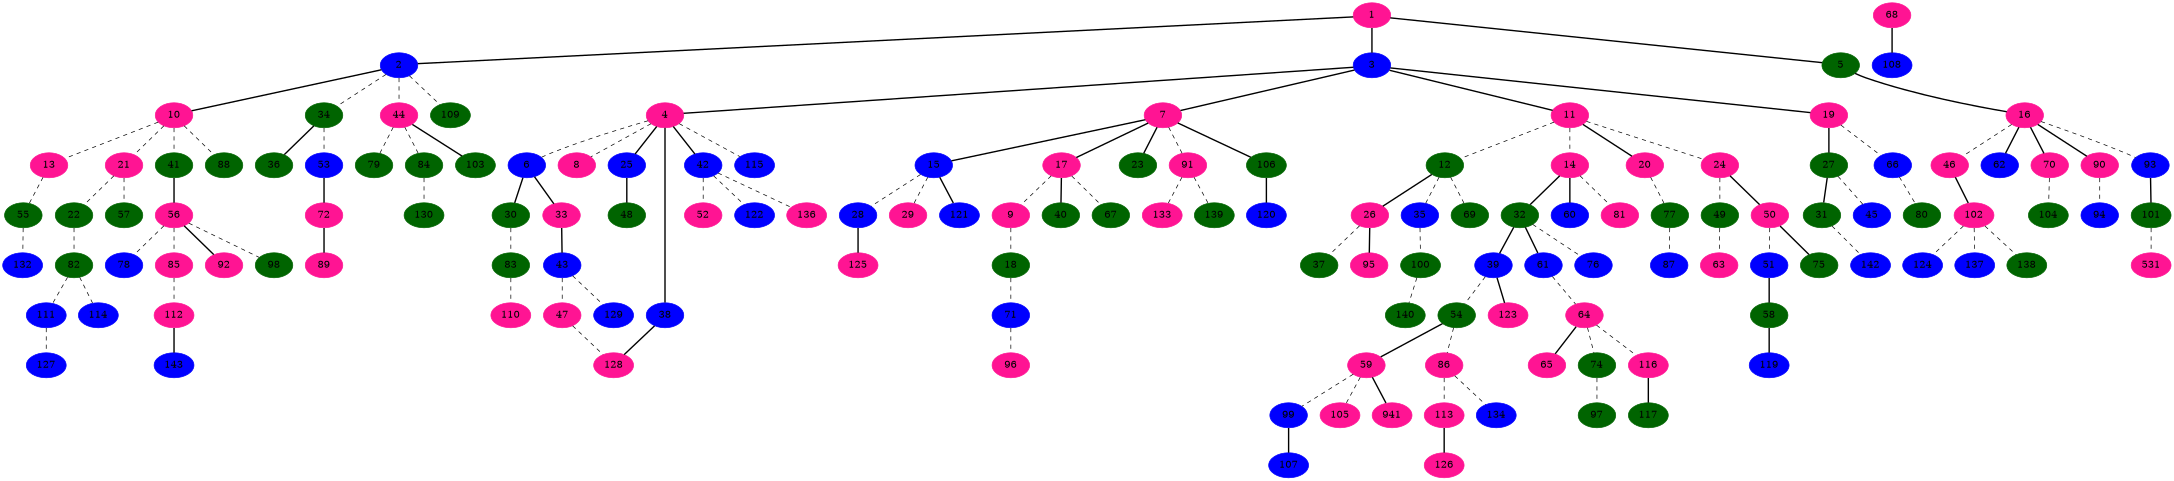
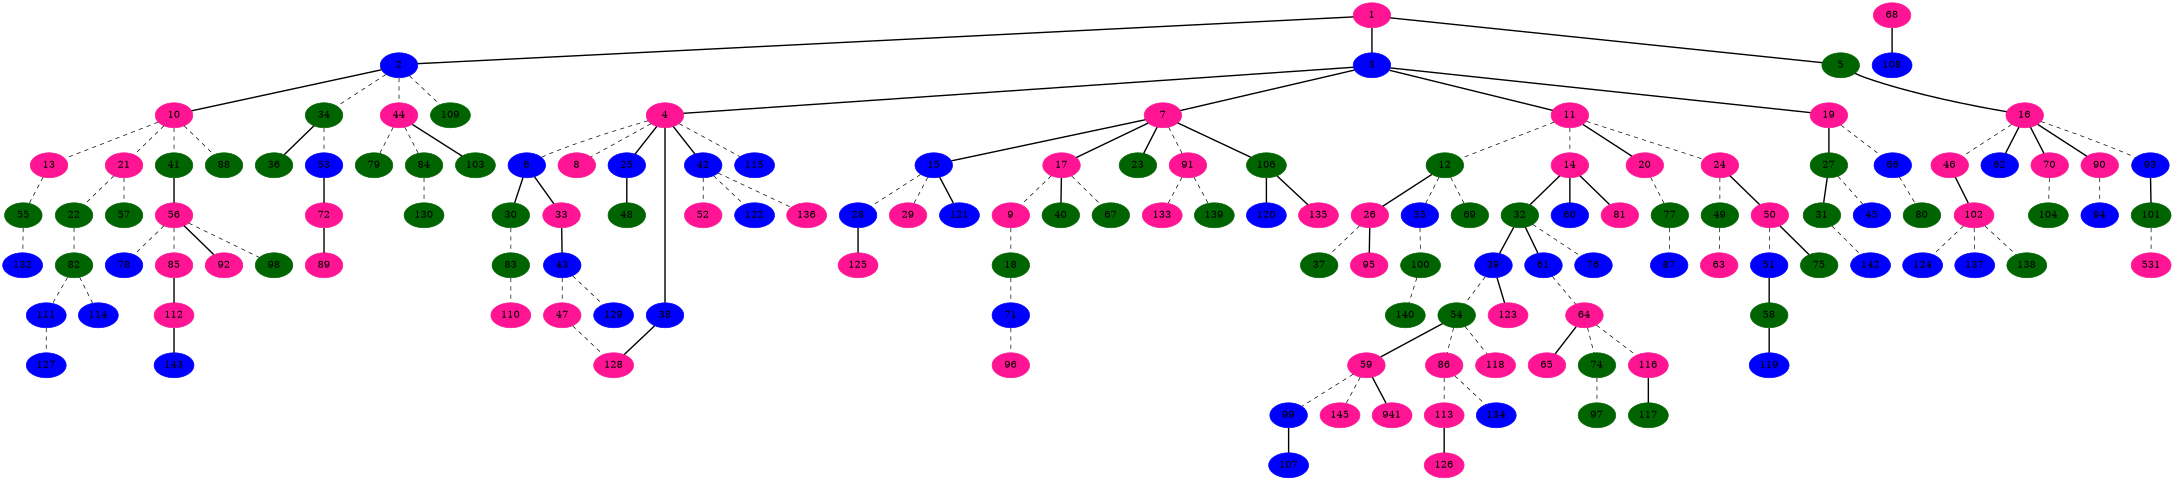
(1595, 190) -> (1595, 190)
none -> (1318, 215)
(174, 290) -> (174, 290)
none -> (1496, 365)
(1340, 415) -> (1340, 415)
